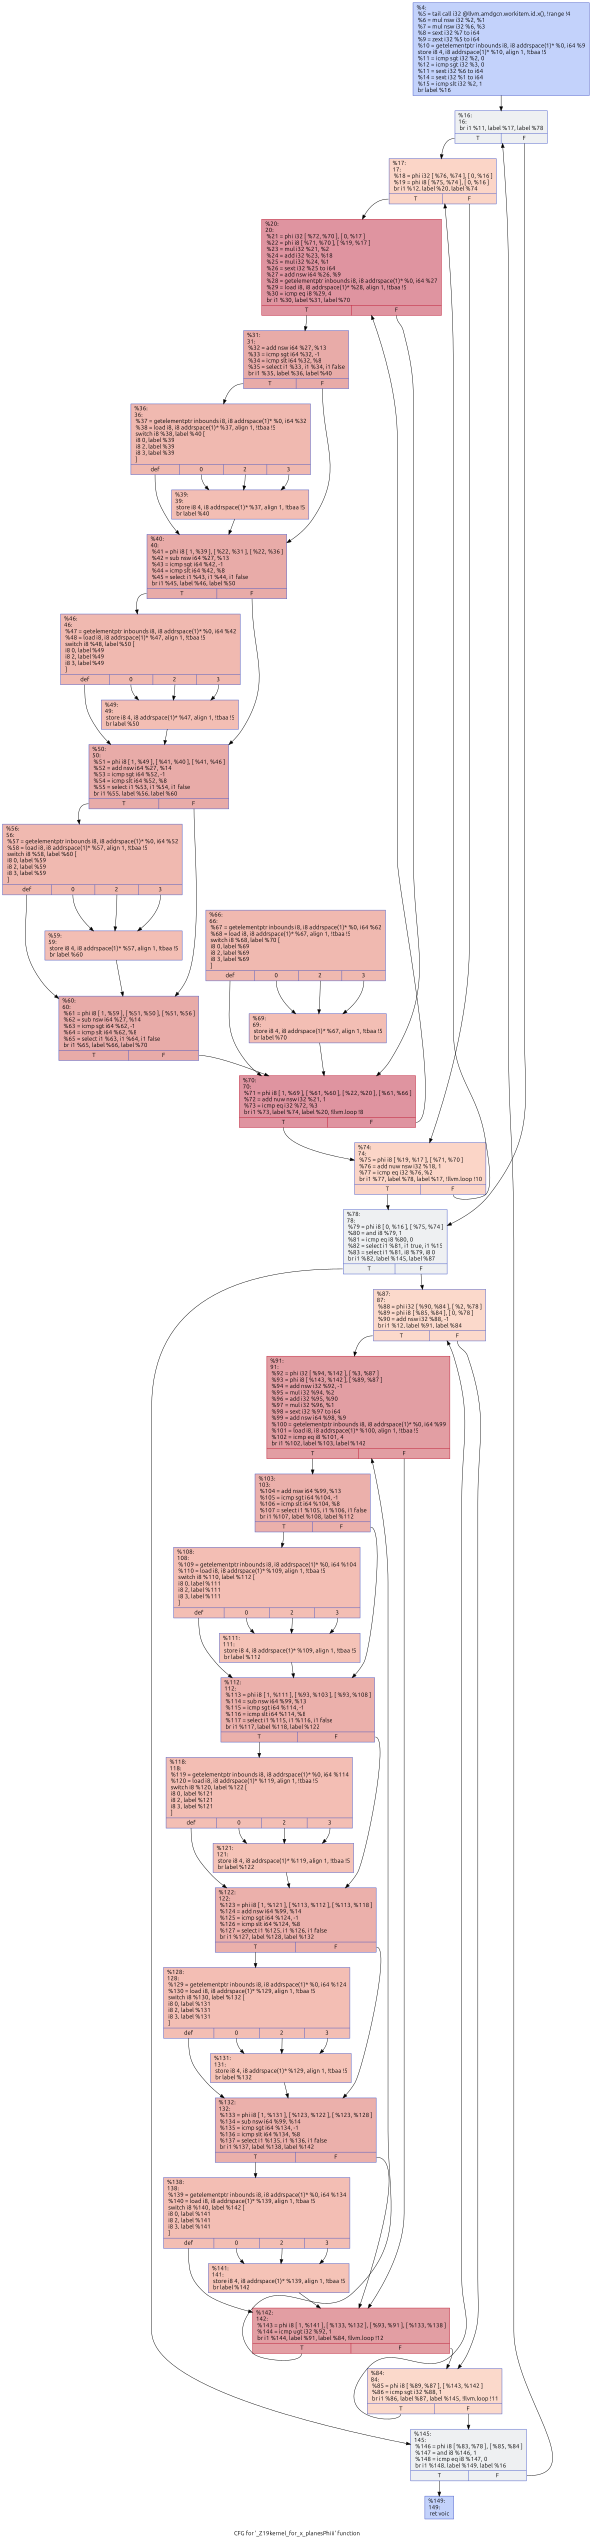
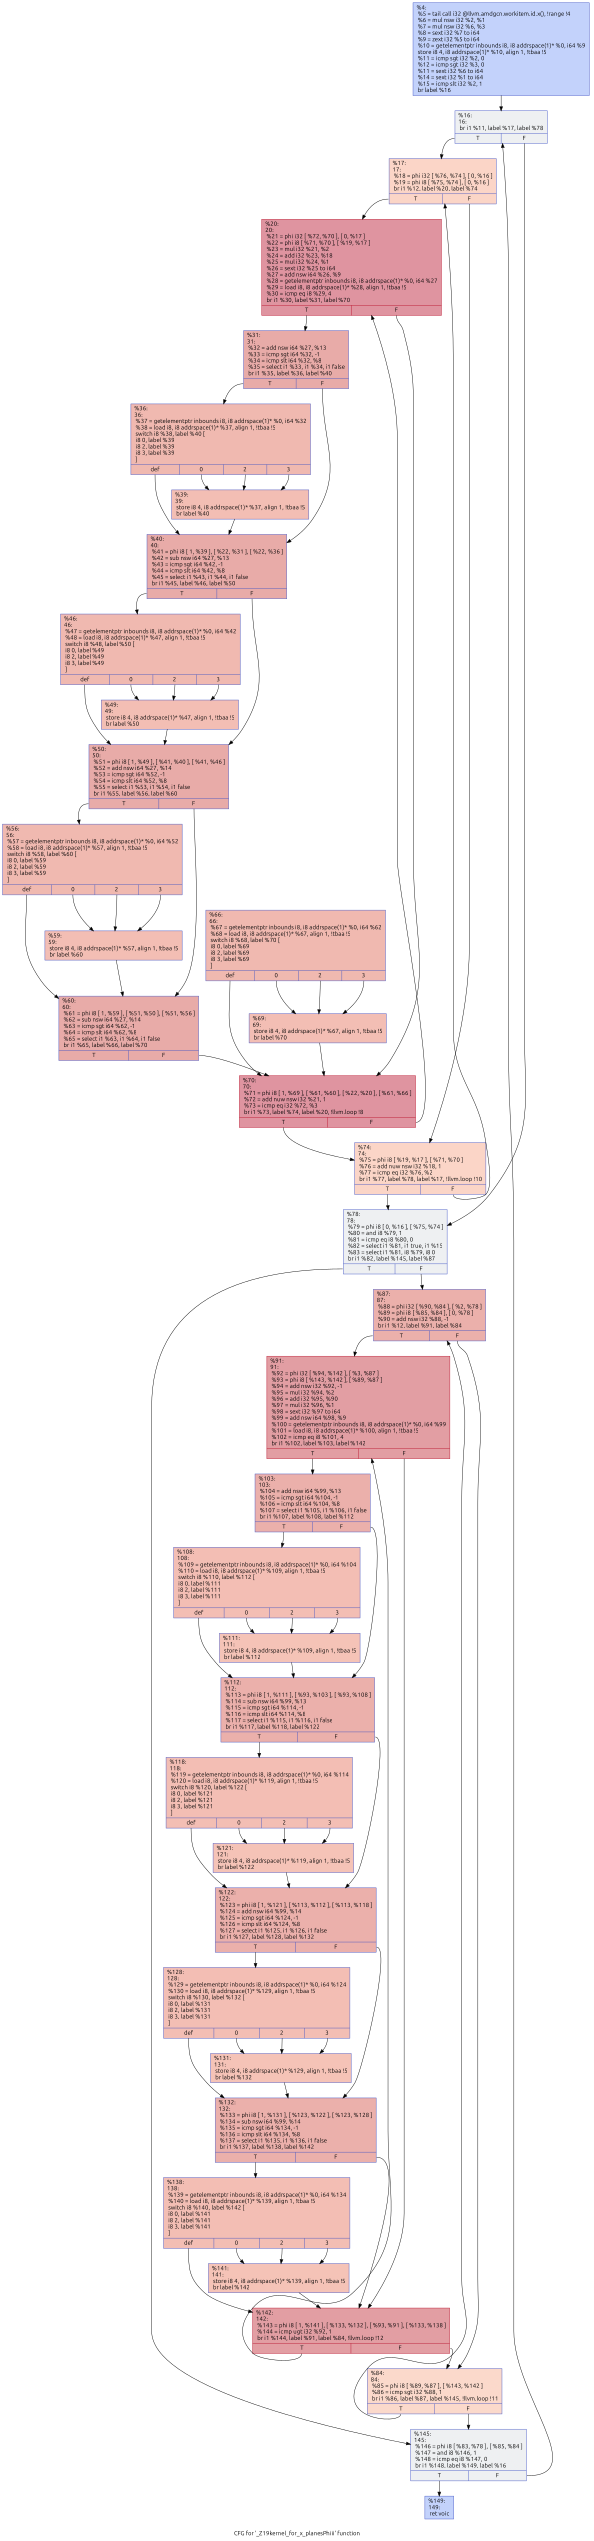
(430, 1315) -> (430, 1315)
